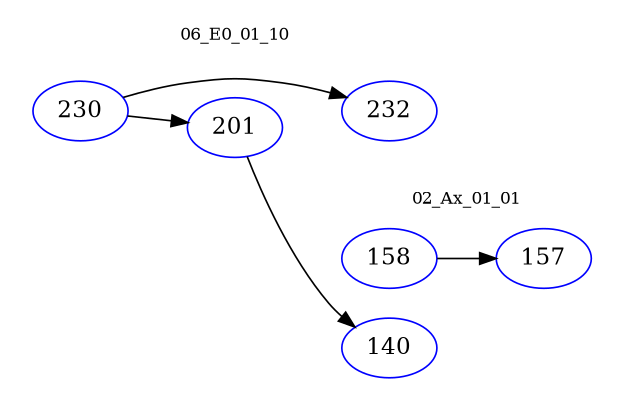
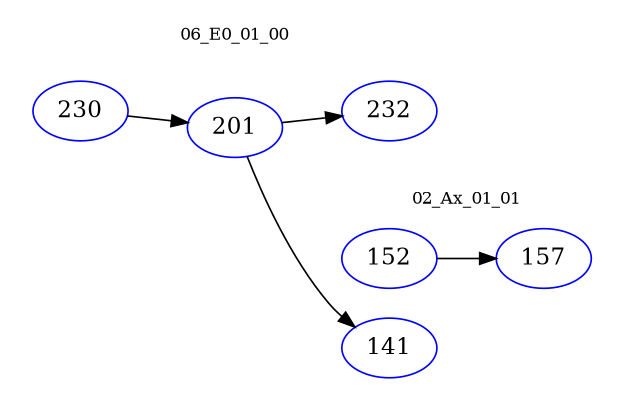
(235, 36) -> (235, 36)
(227, 79) -> (304, 120)
(389, 258) -> (389, 258)
(389, 348) -> (389, 348)
